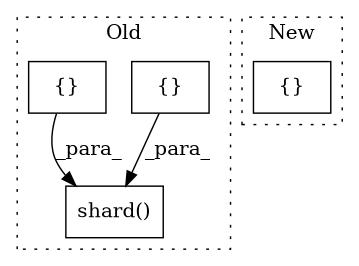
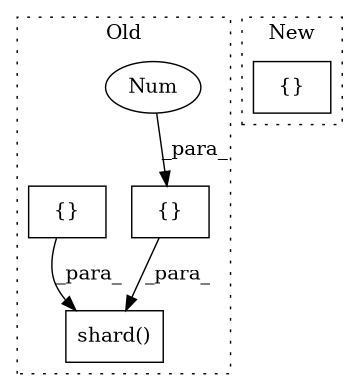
none -> (153, 87)
